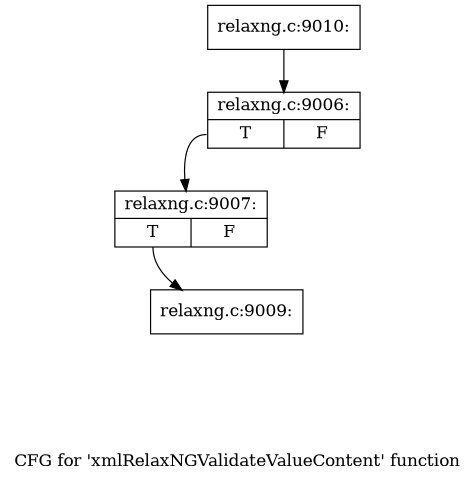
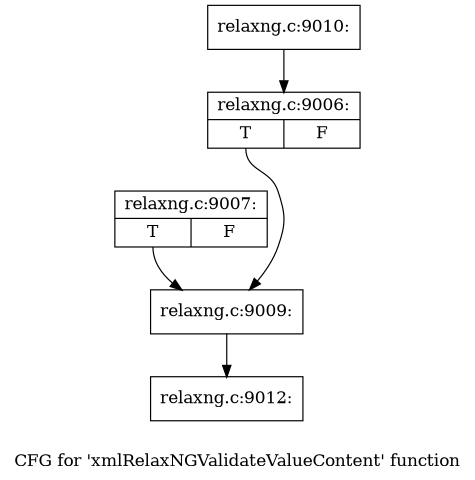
(187, 152) -> (283, 211)
none -> (227, 399)
